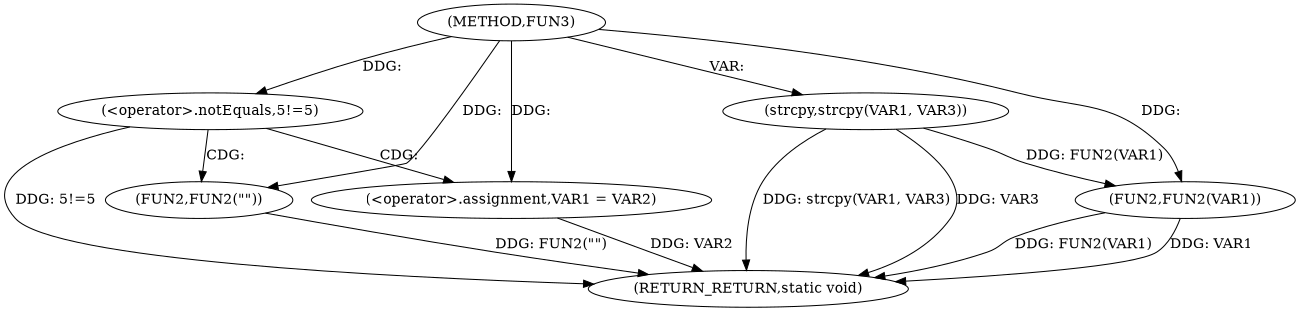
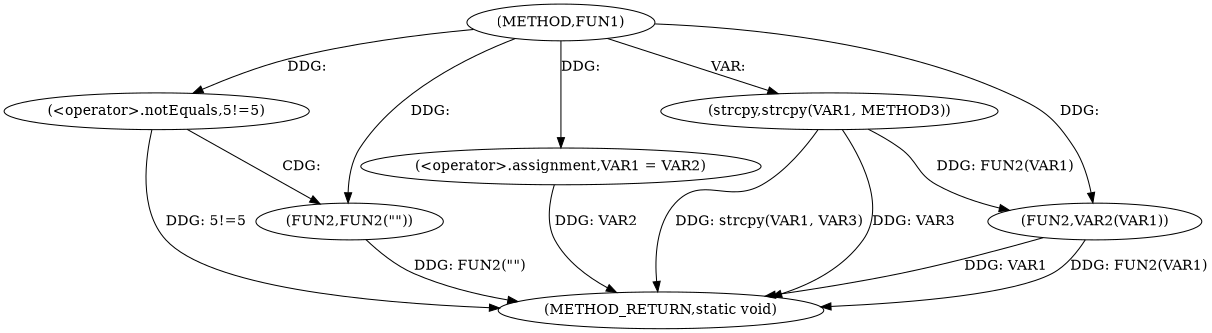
(511, 22) -> (561, 22)
(866, 111) -> (829, 111)
(355, 154) -> none
(1185, 200) -> (1095, 222)
(748, 289) -> (661, 310)
